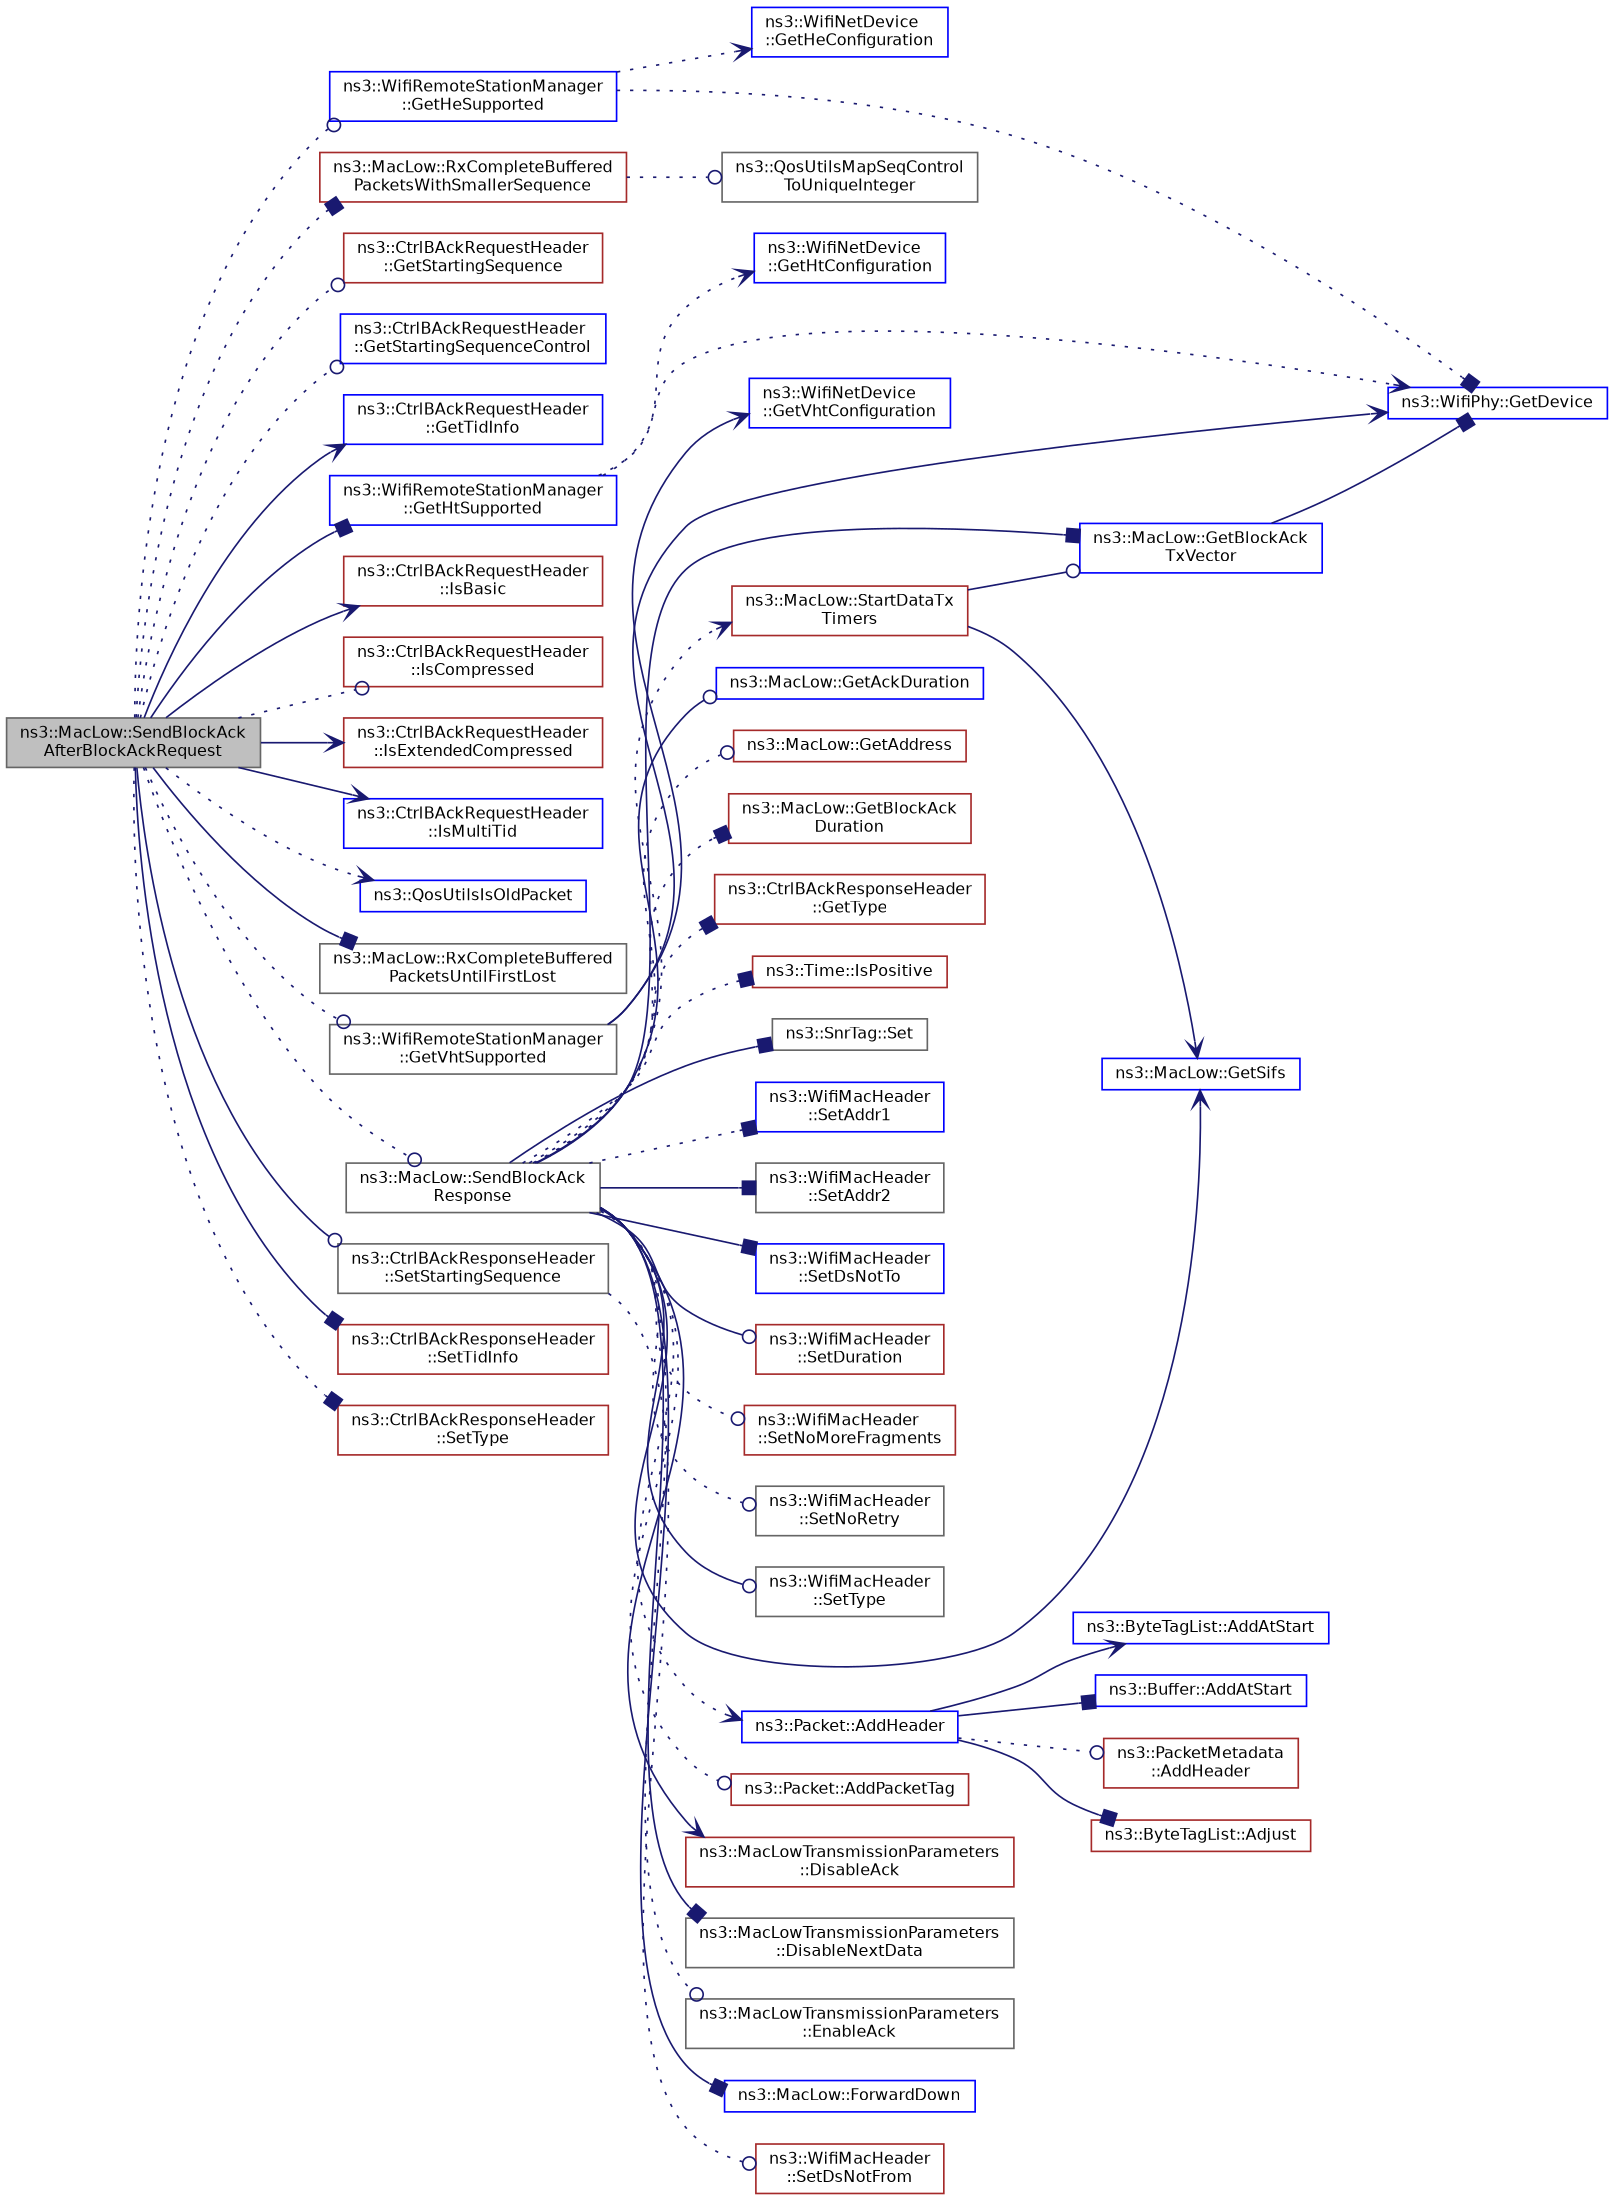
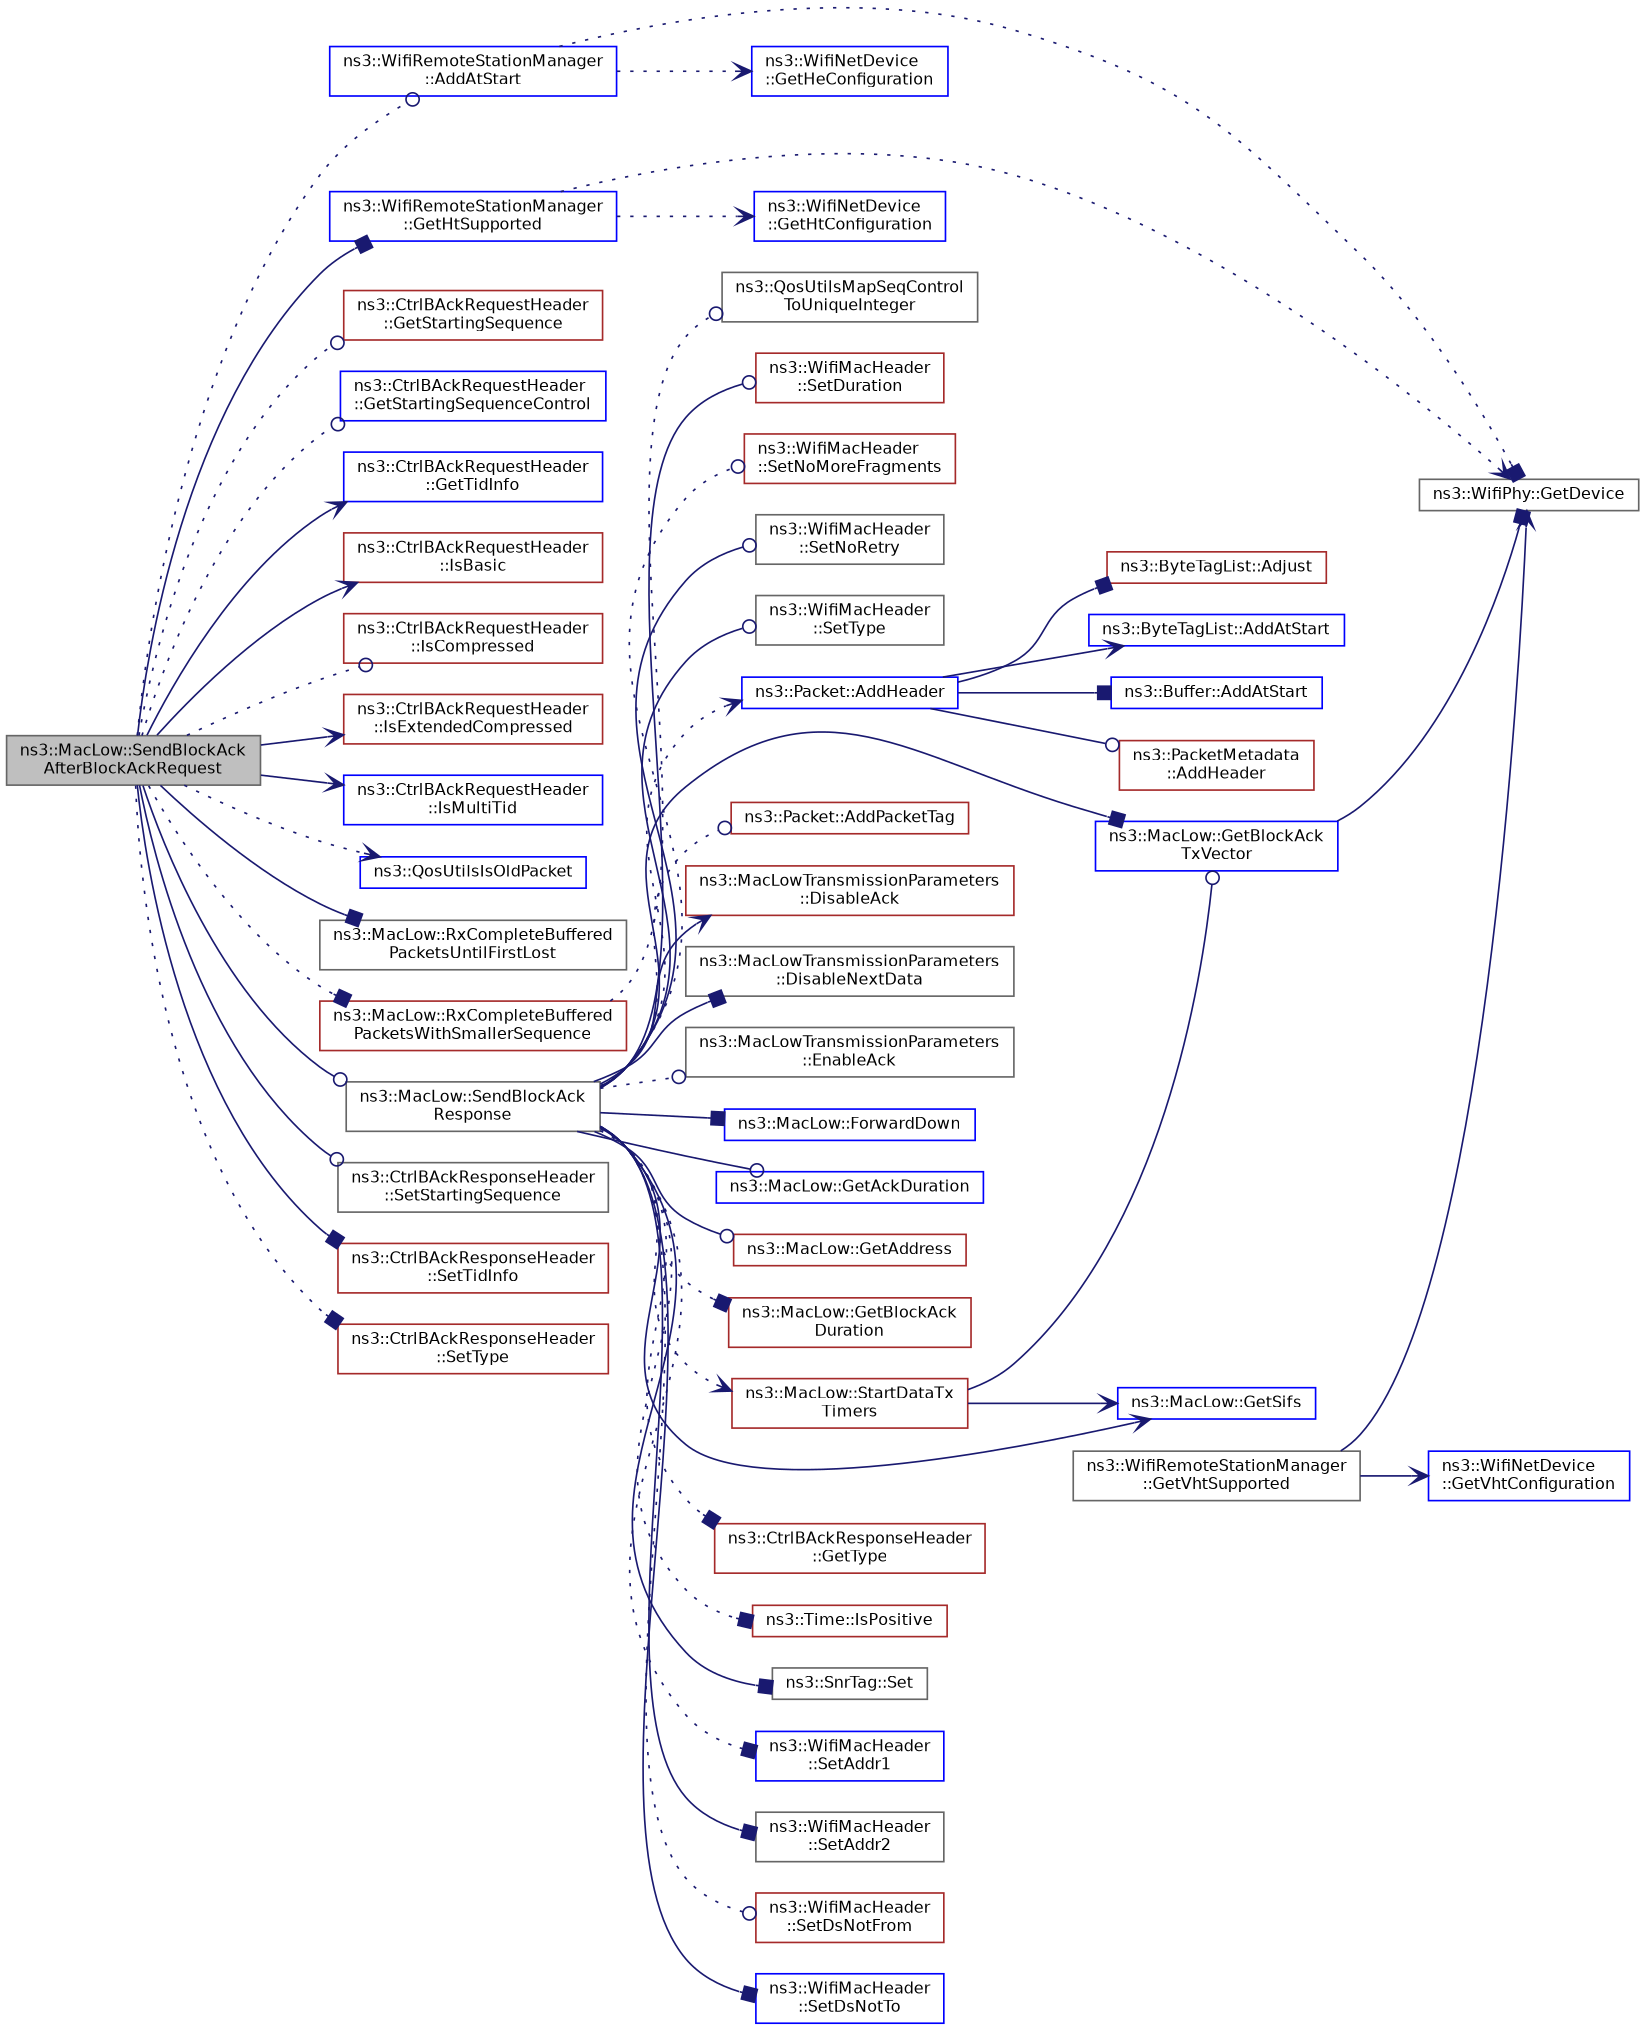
(473, 96) -> (473, 71)
(1498, 403) -> (1529, 495)
(224, 907) -> none
(654, 969) -> (679, 1214)
(245, 985) -> (216, 946)
(654, 1367) -> (652, 807)
(654, 1740) -> (654, 1530)
(1024, 1745) -> (1018, 726)
